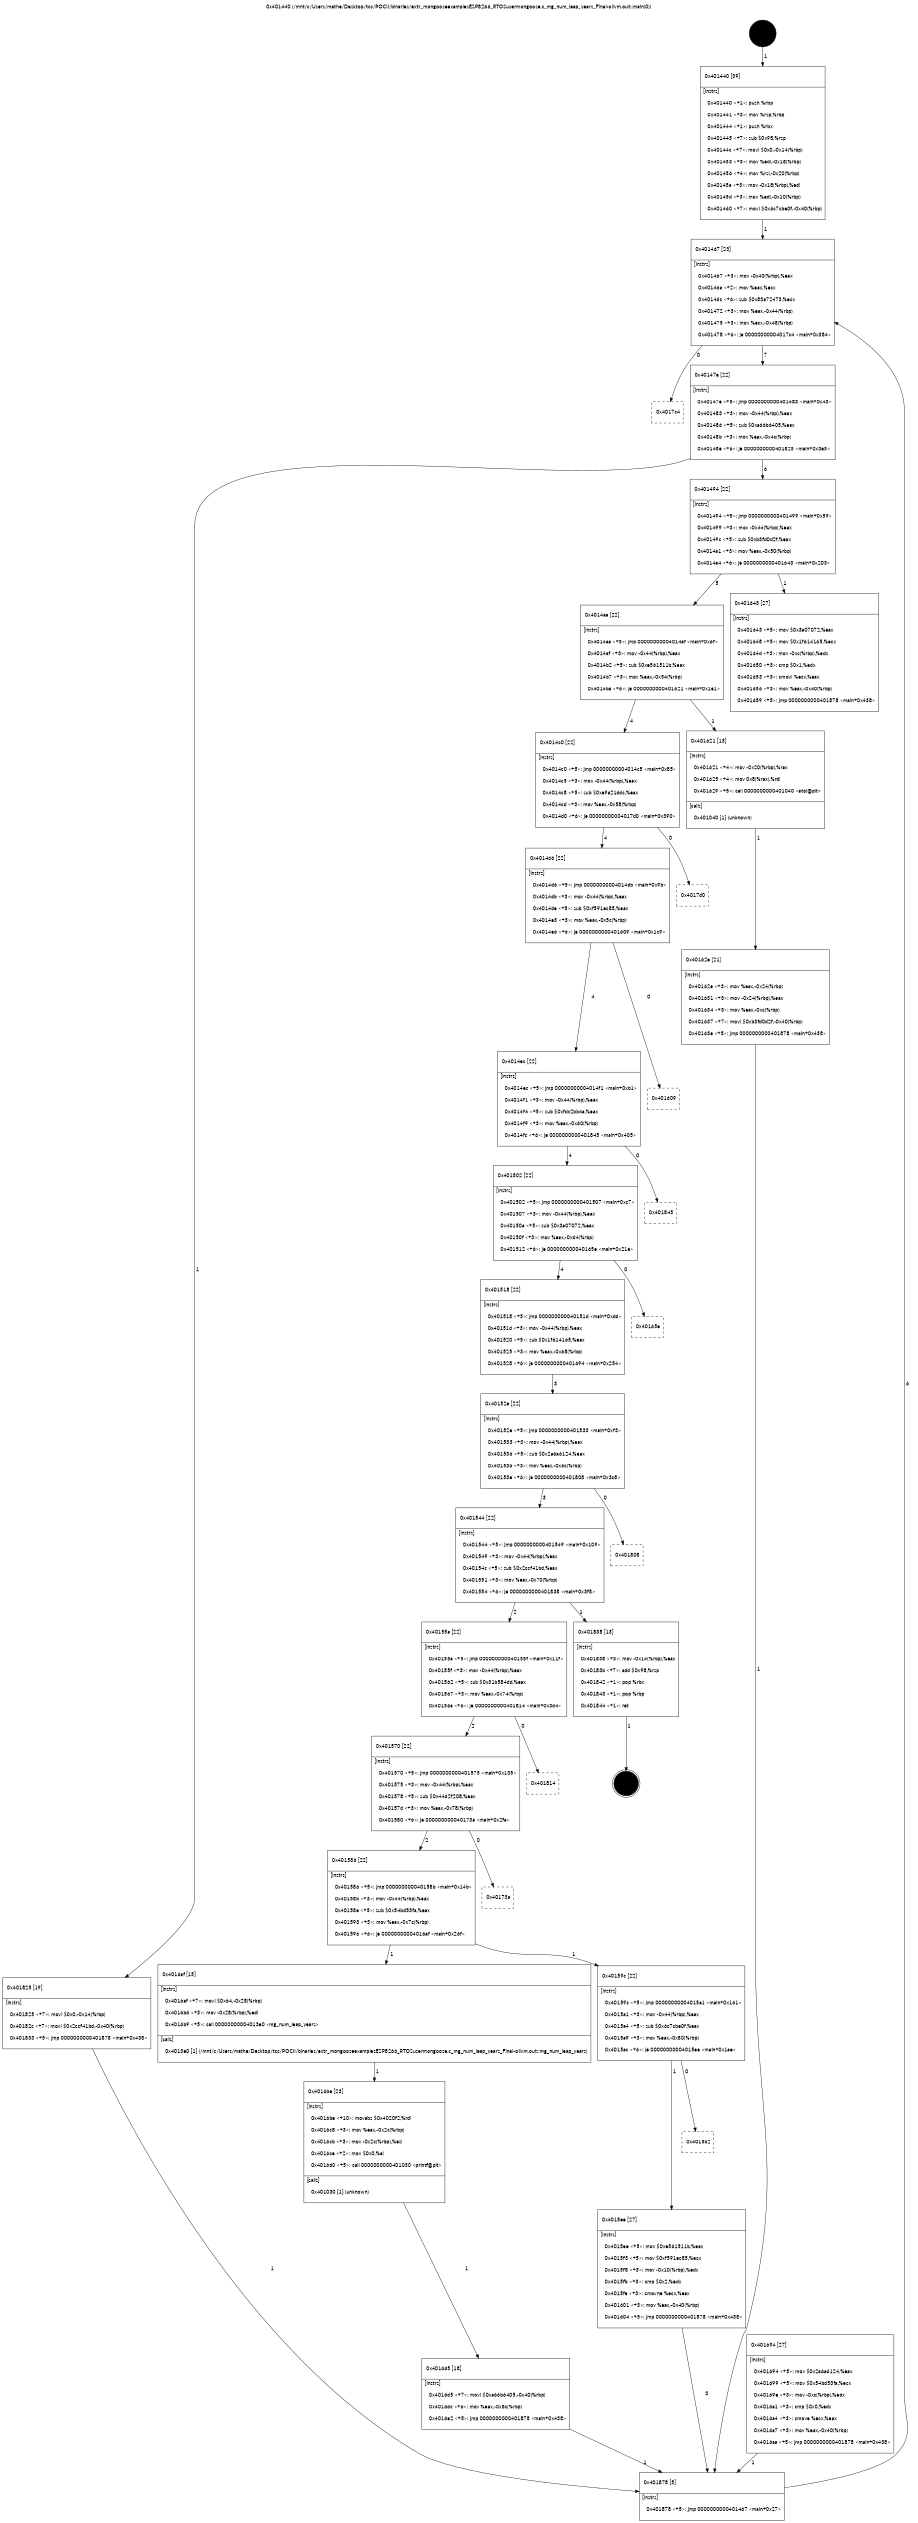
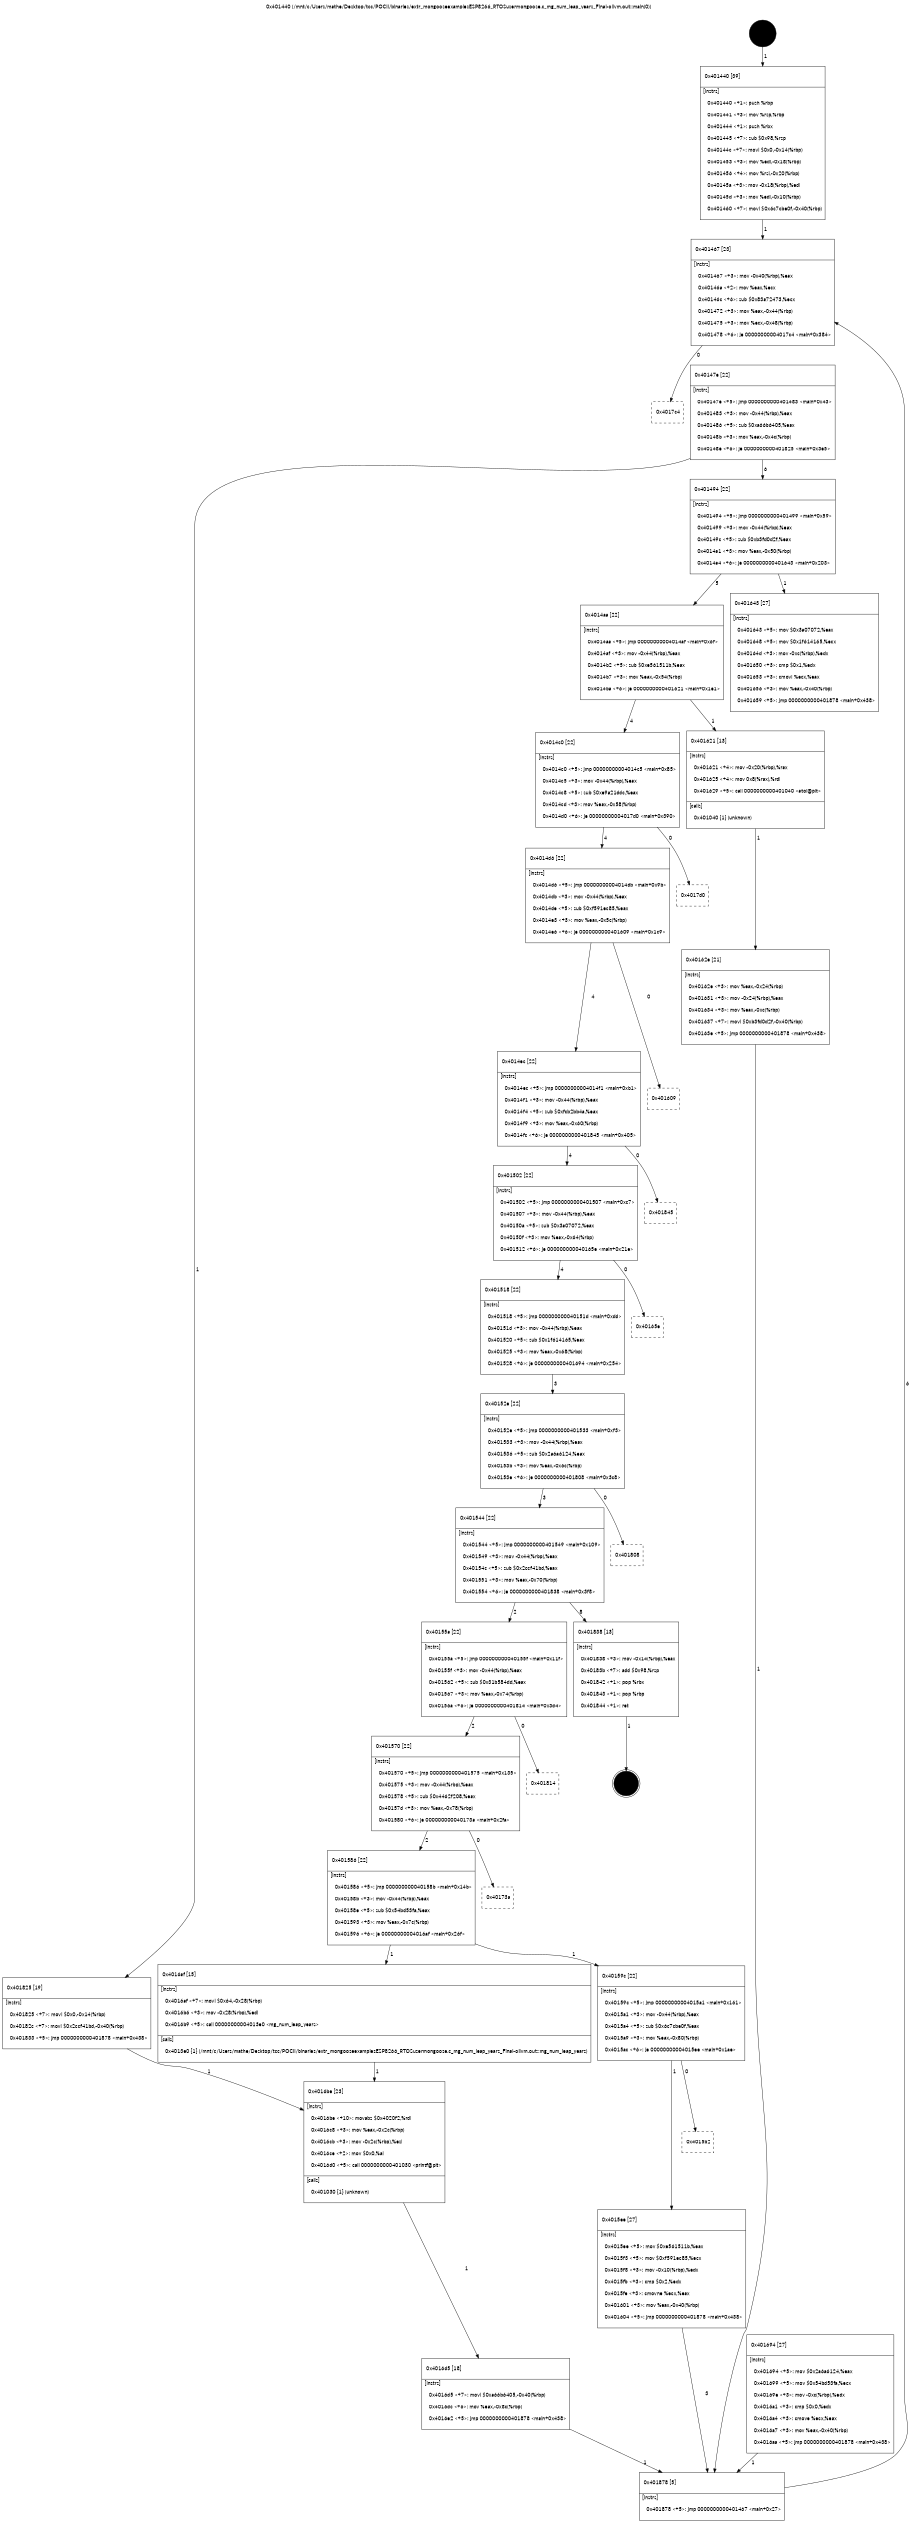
(763, 353) -> none
(581, 1612) -> (581, 1612)
(300, 2358) -> (214, 2076)
